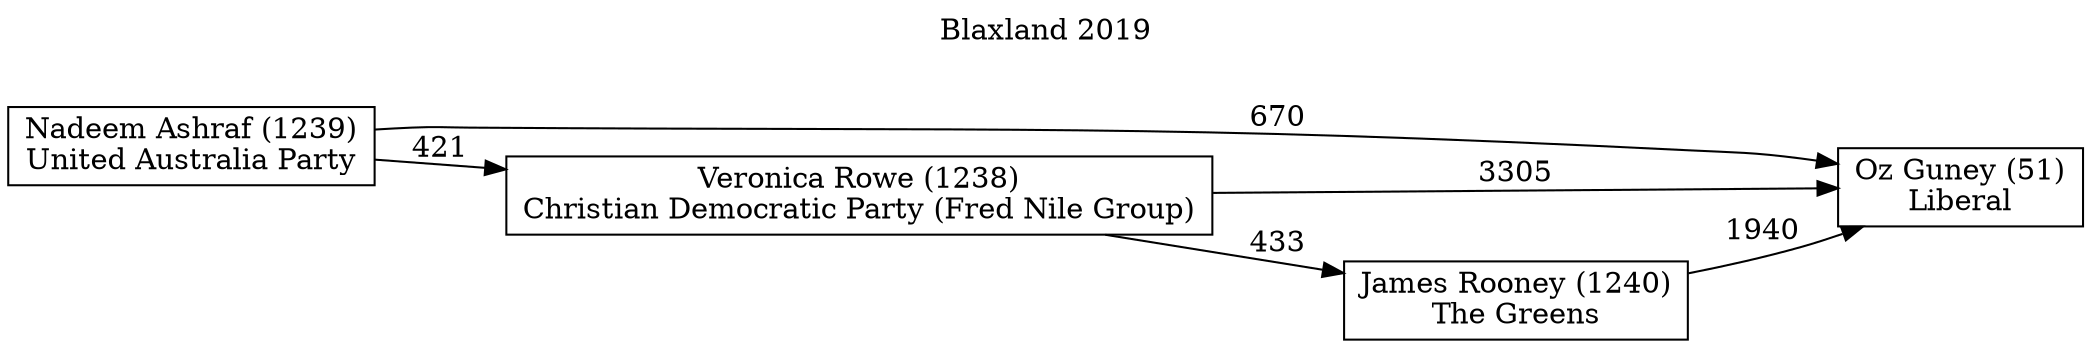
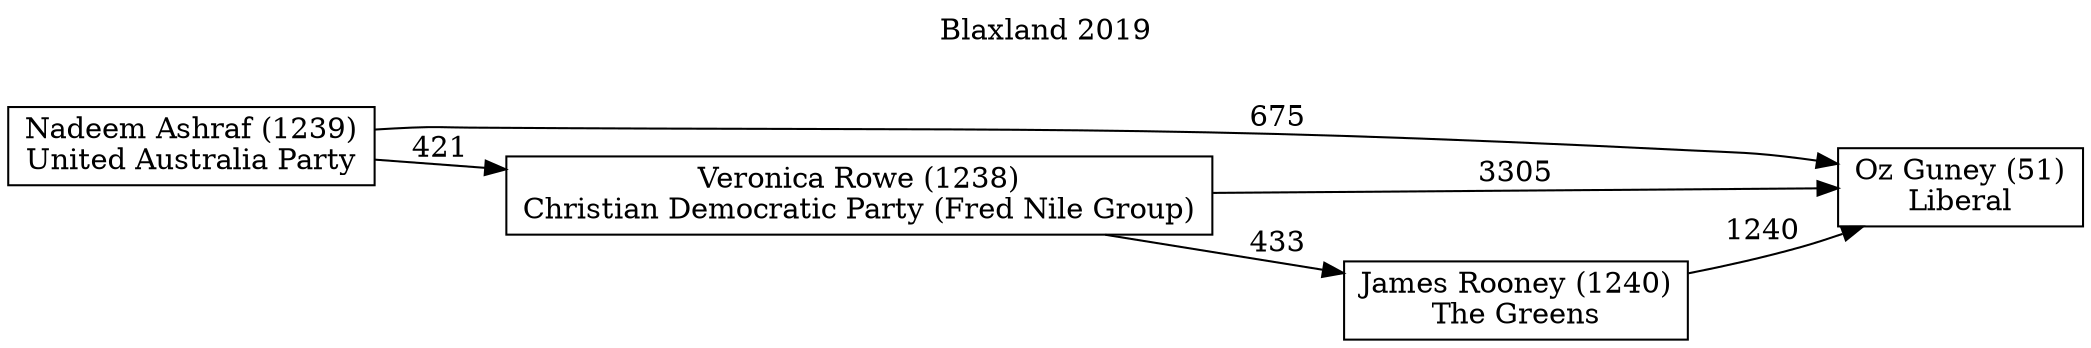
(1278, 118) -> (1278, 118)
(1763, 232) -> (1763, 232)
